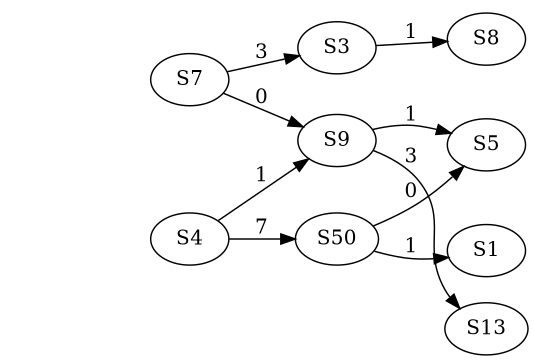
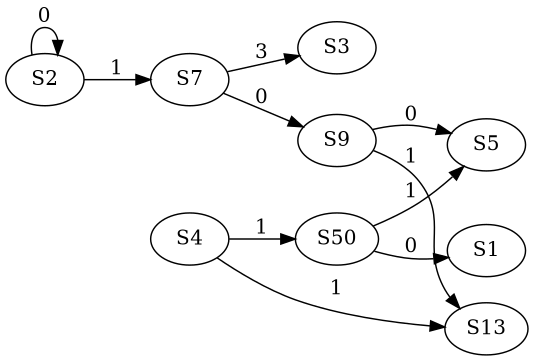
(486, 39) -> none
none -> (45, 80)
(412, 115) -> (412, 115)
(412, 157) -> (412, 157)
(412, 192) -> (412, 192)
(257, 194) -> (319, 307)
(262, 228) -> (262, 228)
(412, 247) -> (412, 247)
